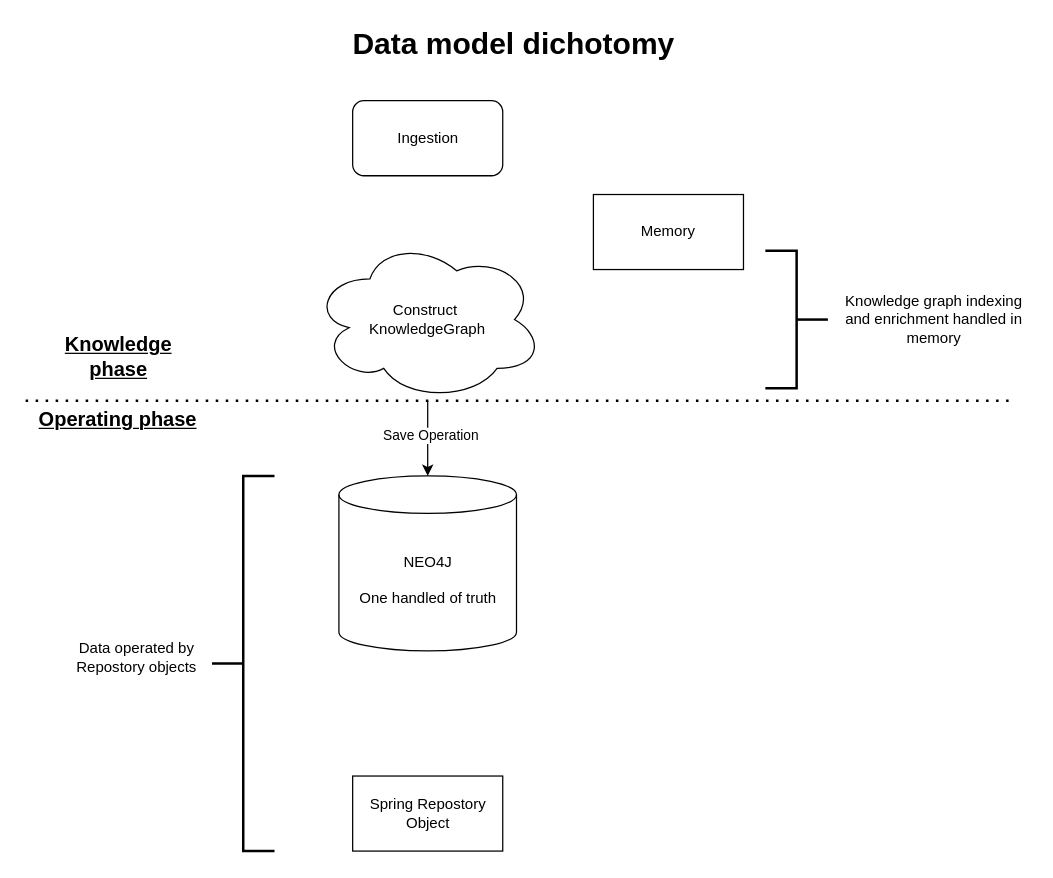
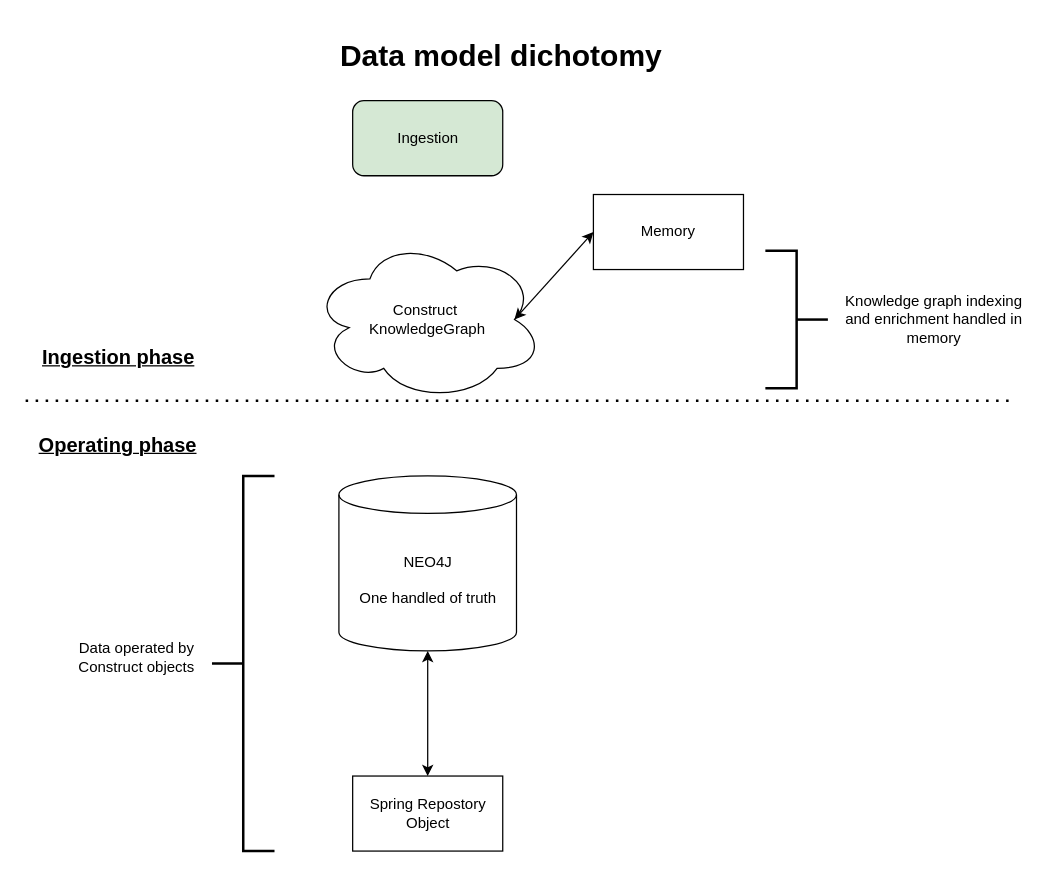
(513, 44) -> (501, 57)
(428, 138) -> (428, 138)
none -> (554, 275)
(119, 357) -> (119, 357)
(118, 419) -> (118, 444)
(428, 435) -> none
(137, 657) -> (137, 657)
none -> (428, 714)
